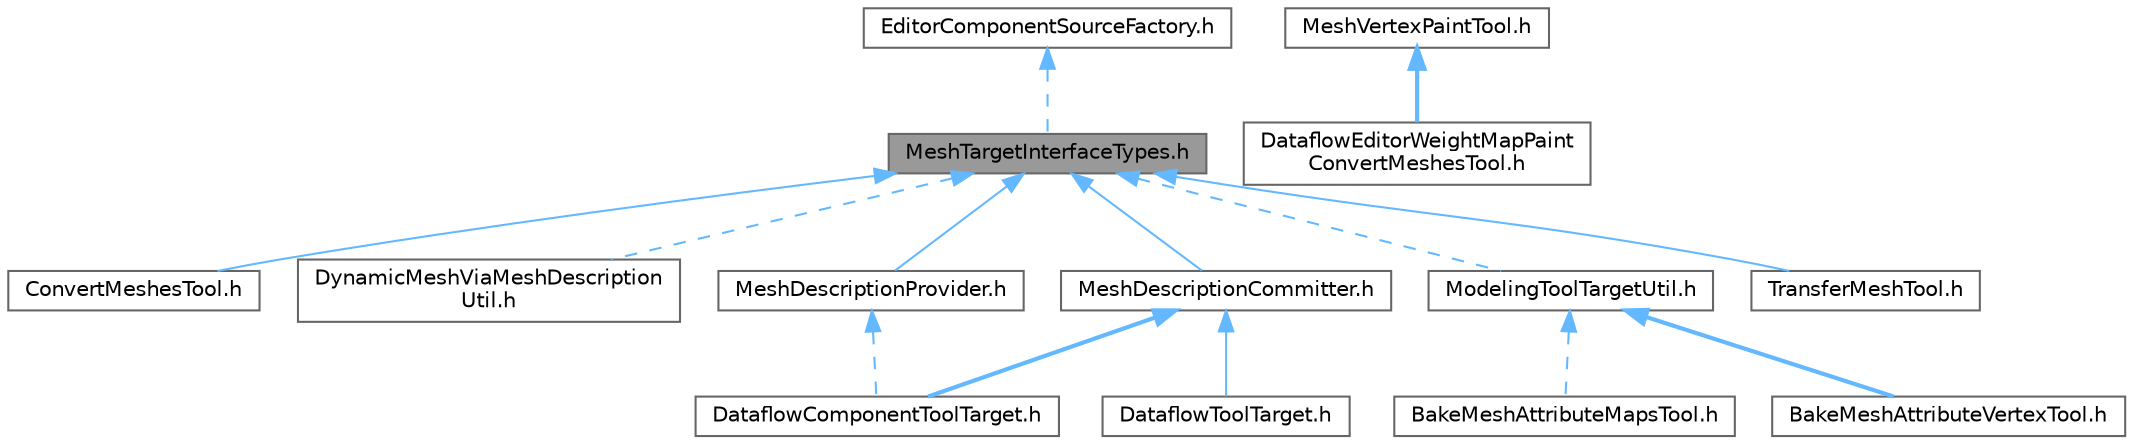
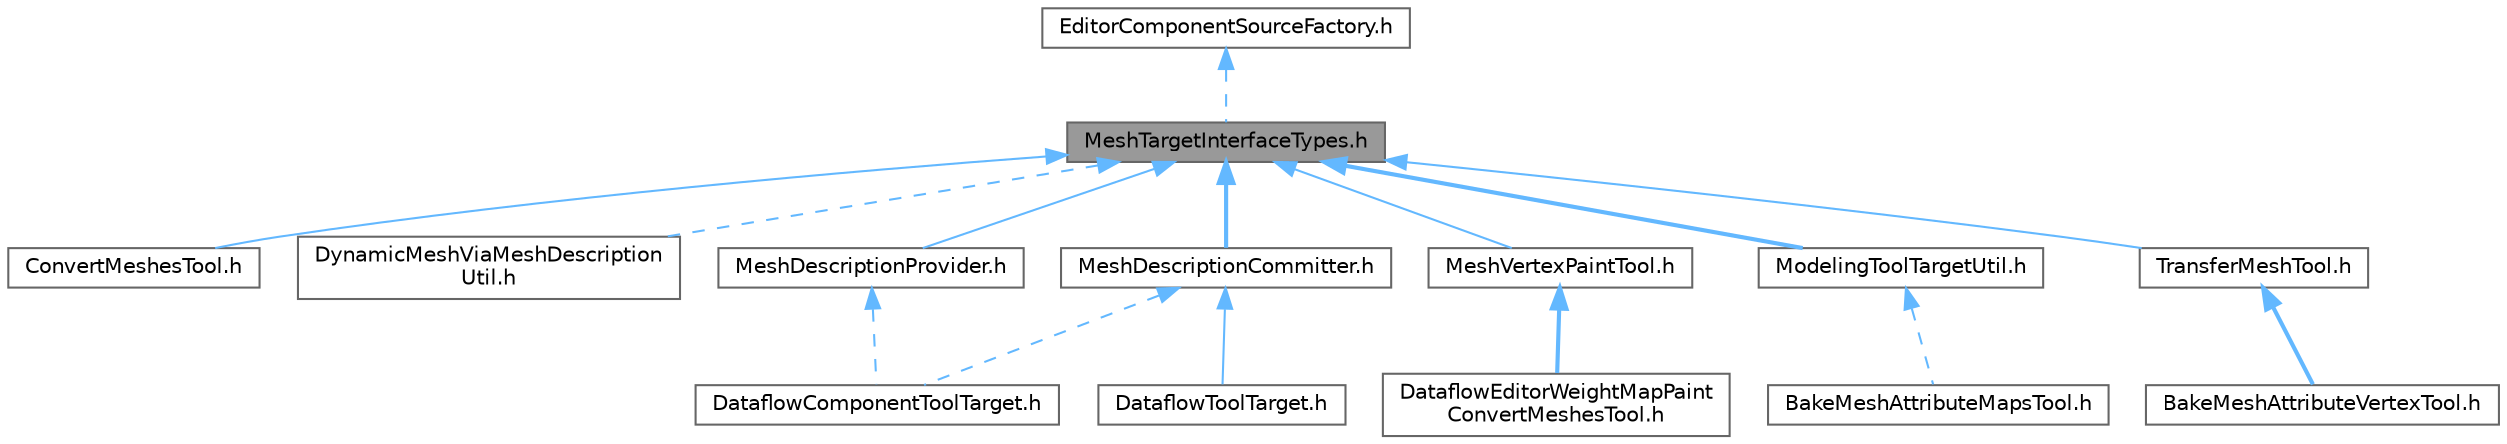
none -> (1403, 209)
(1320, 225) -> (1574, 207)
(1145, 228) -> (1226, 216)
(1042, 357) -> (1042, 340)
(1770, 357) -> (2293, 346)
